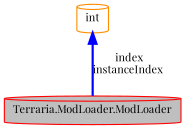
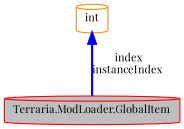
(93, 110) -> (92, 110)
